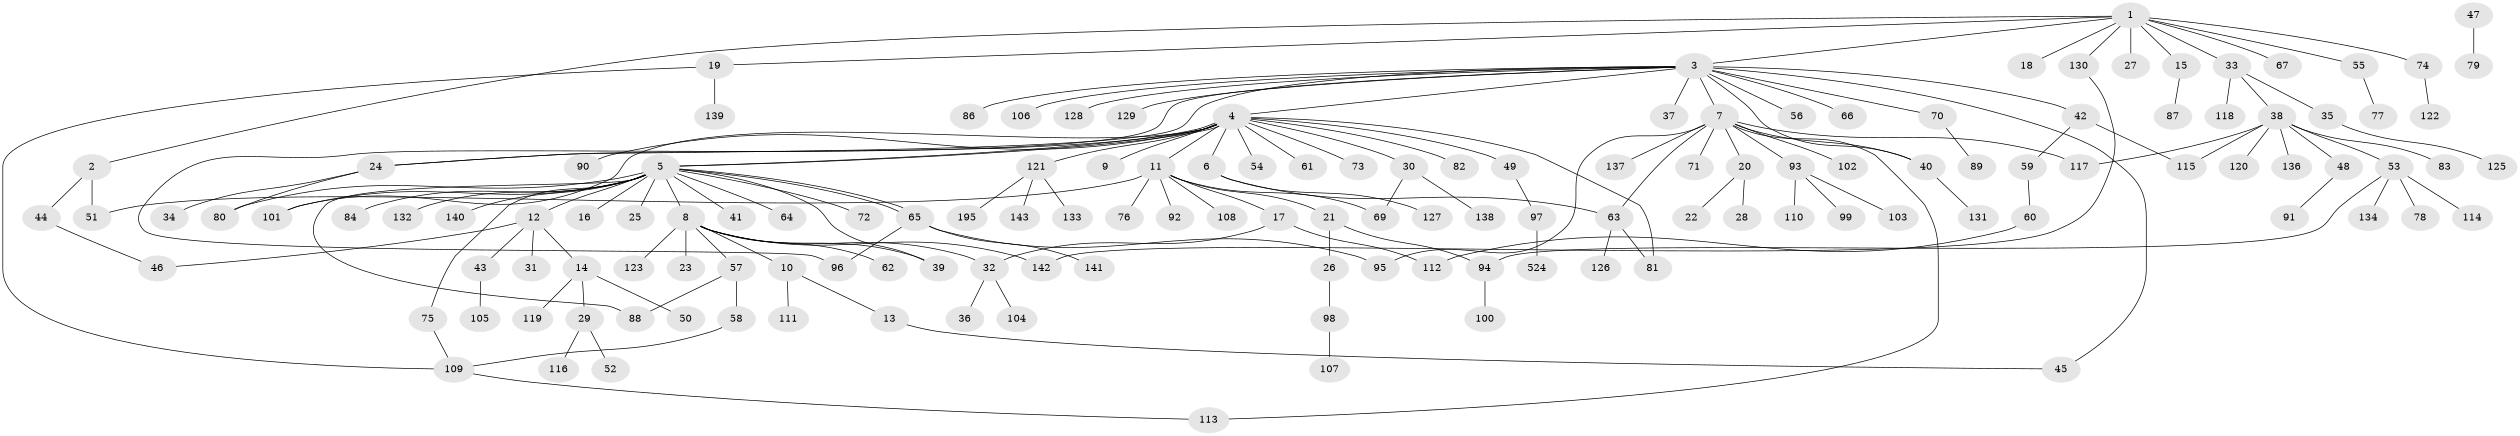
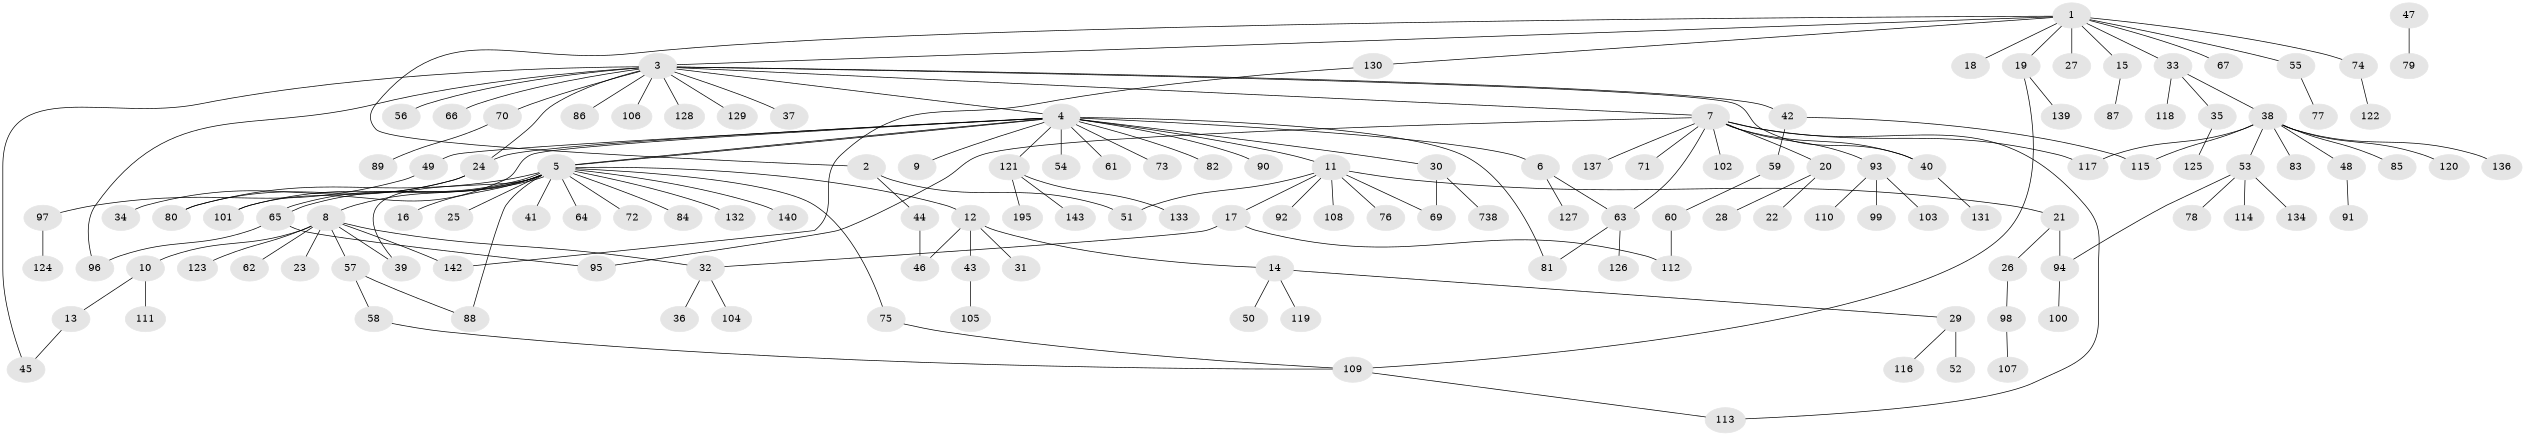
none -> (2397, 167)
(1485, 218) -> (1488, 218)
(1094, 268) -> none
(1537, 268) -> (43, 268)
